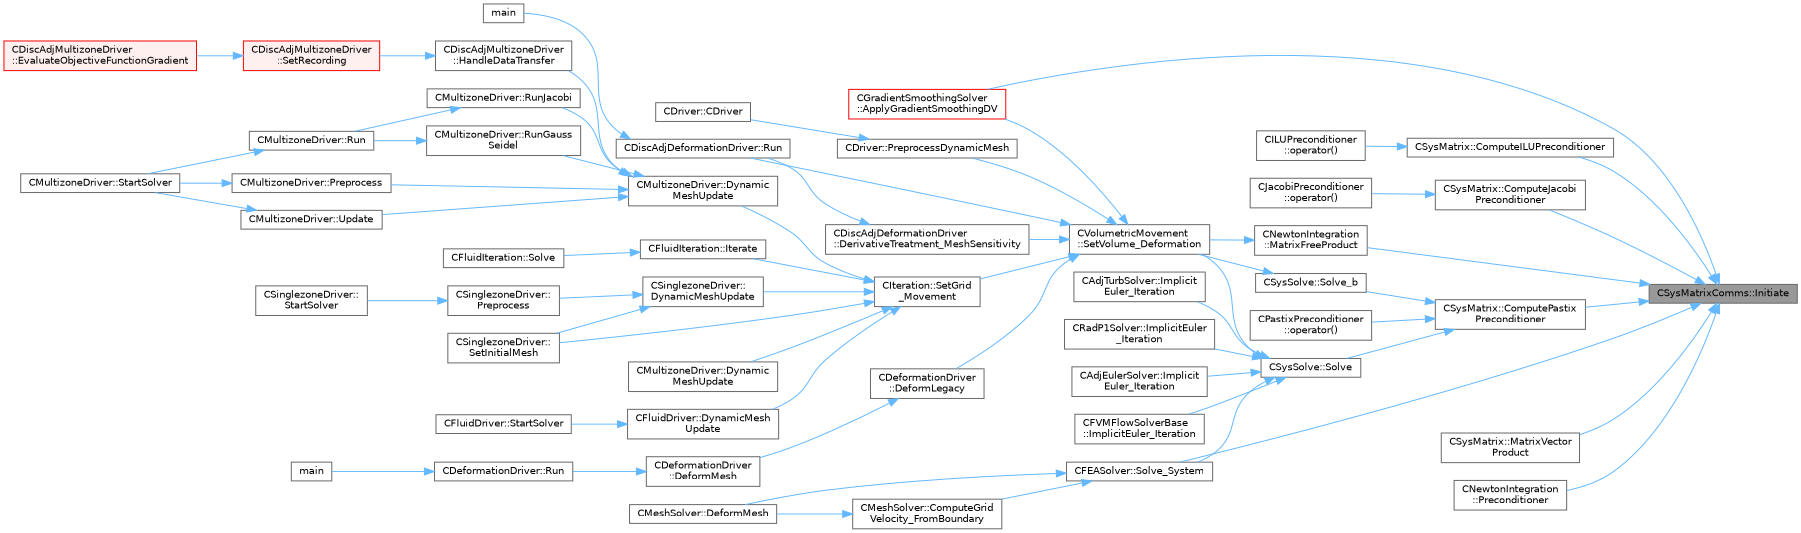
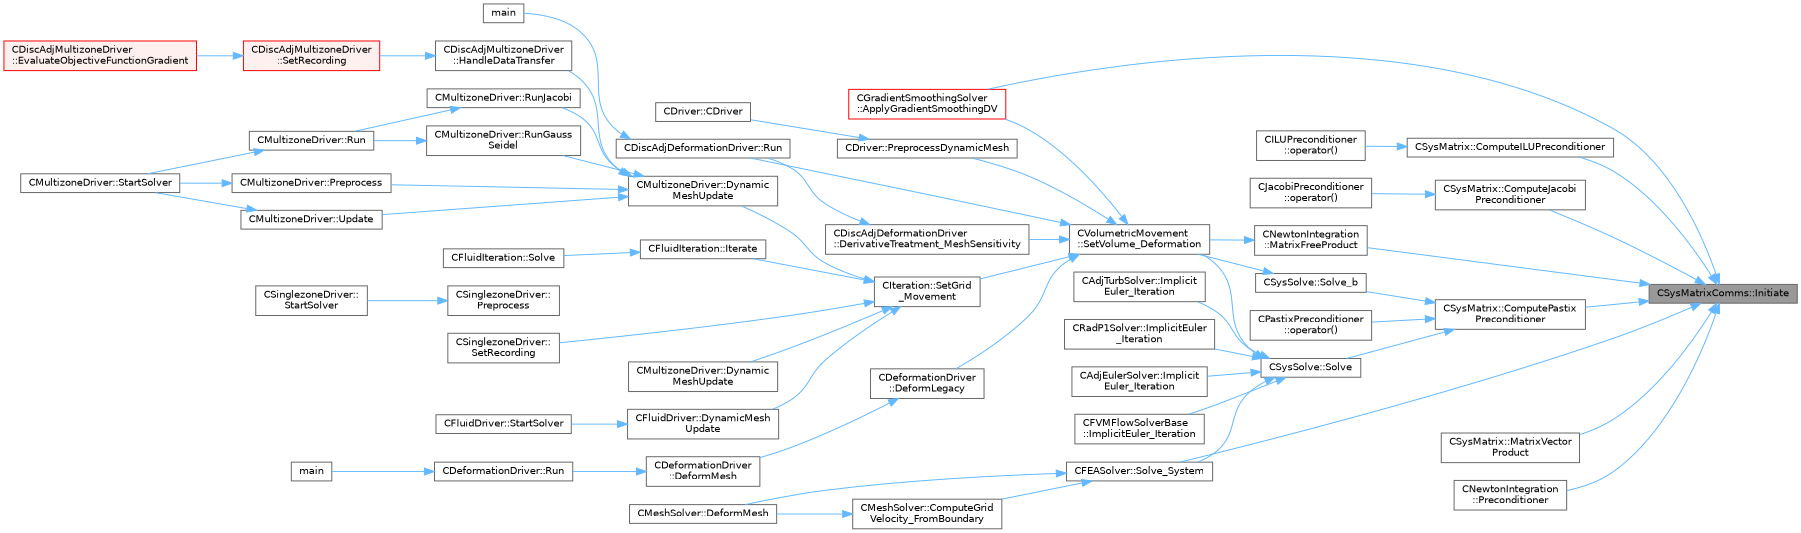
(703, 292) -> none
(504, 348) -> (504, 348)
